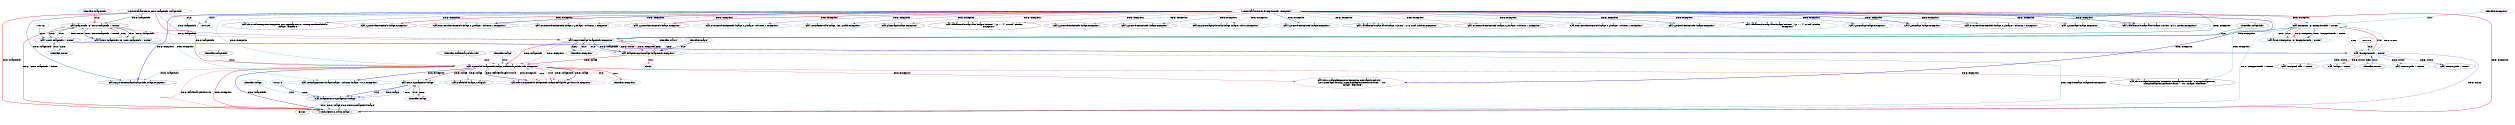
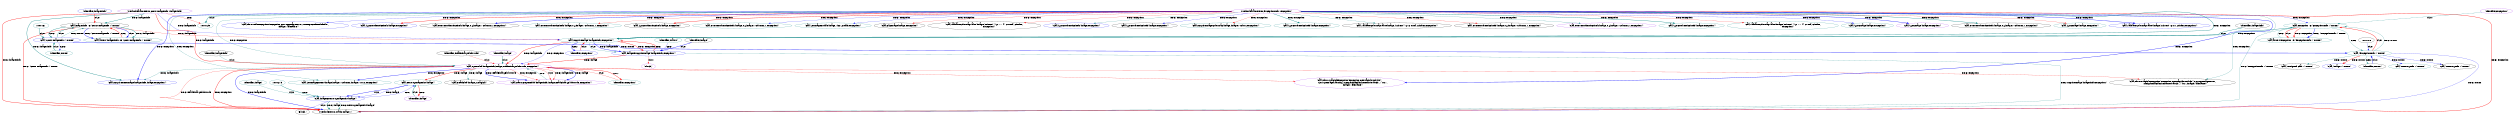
(190, 18) -> (190, 18)
